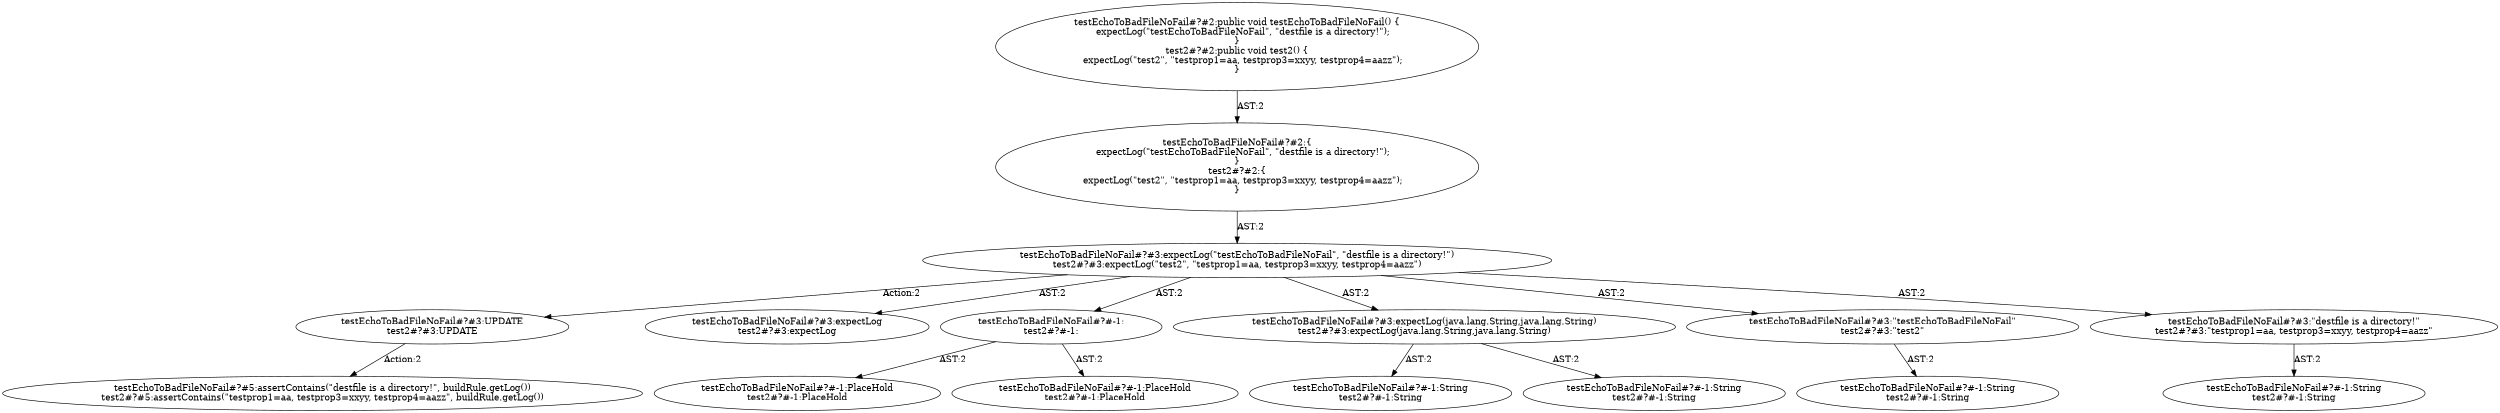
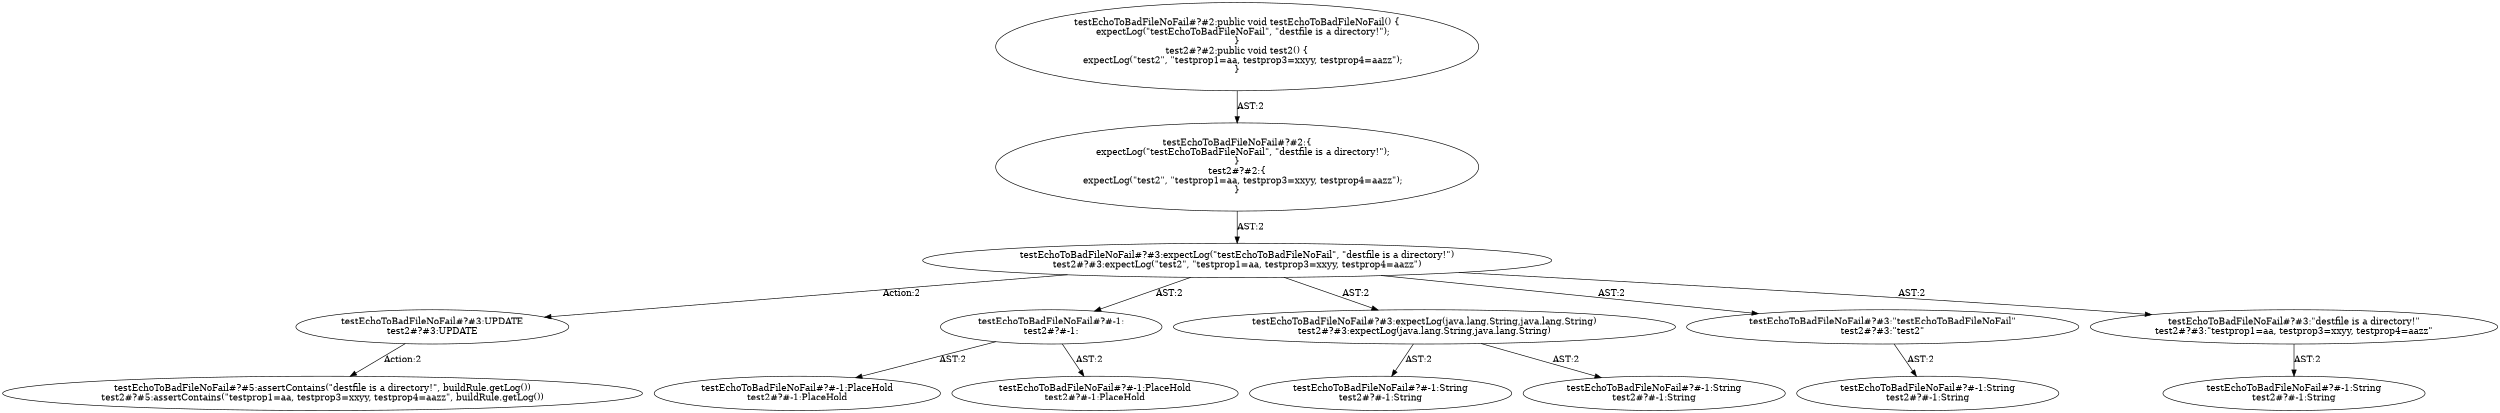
(787, 327) -> none
